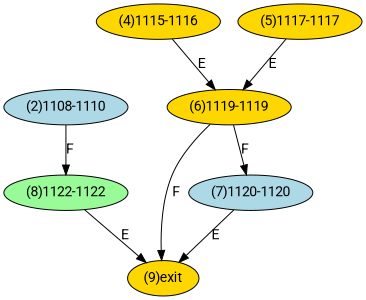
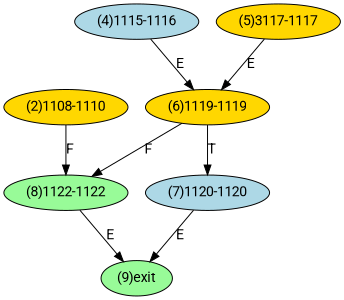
(158, 22) -> (137, 22)
(300, 22) -> (278, 22)
(66, 107) -> (66, 107)
(245, 150) -> (212, 150)
(170, 181) -> (141, 147)
(163, 278) -> (137, 278)
